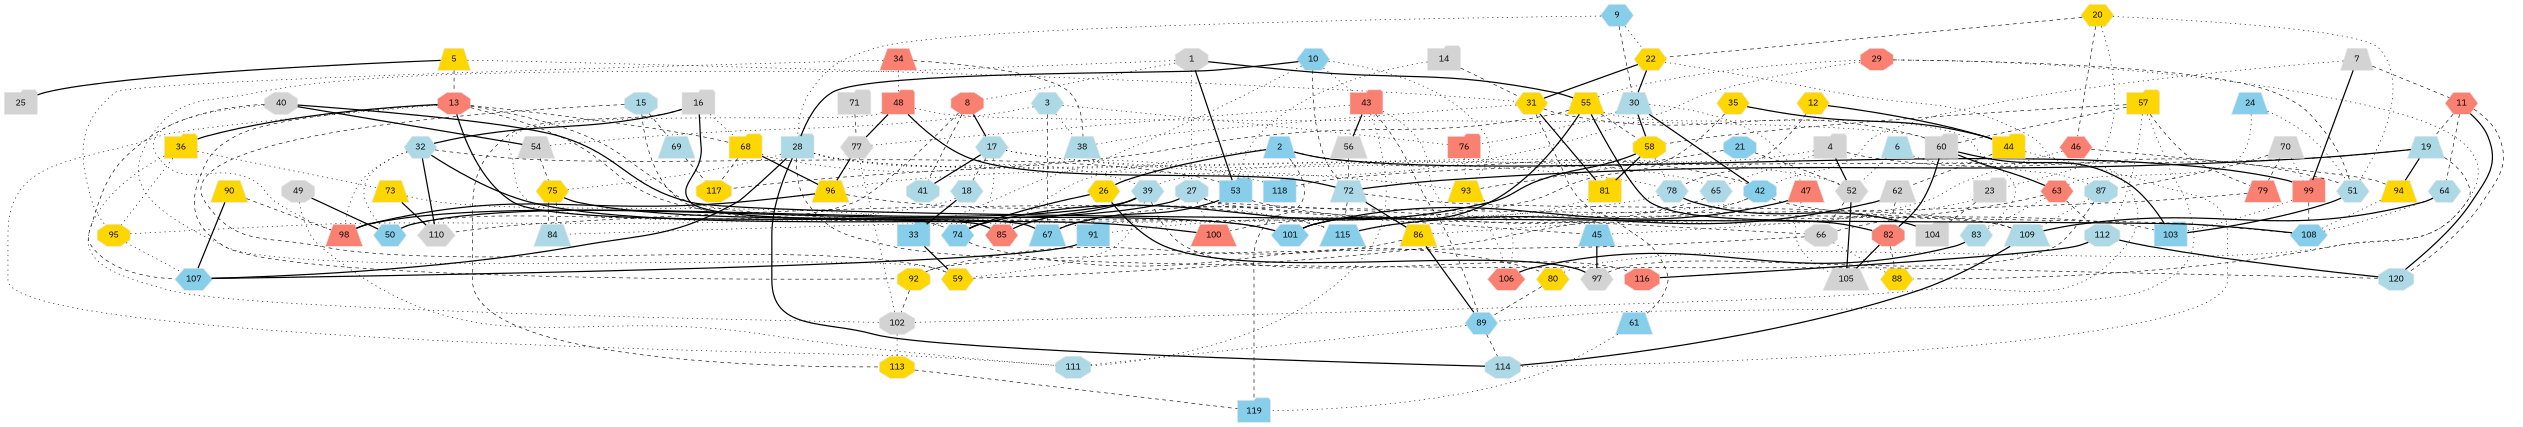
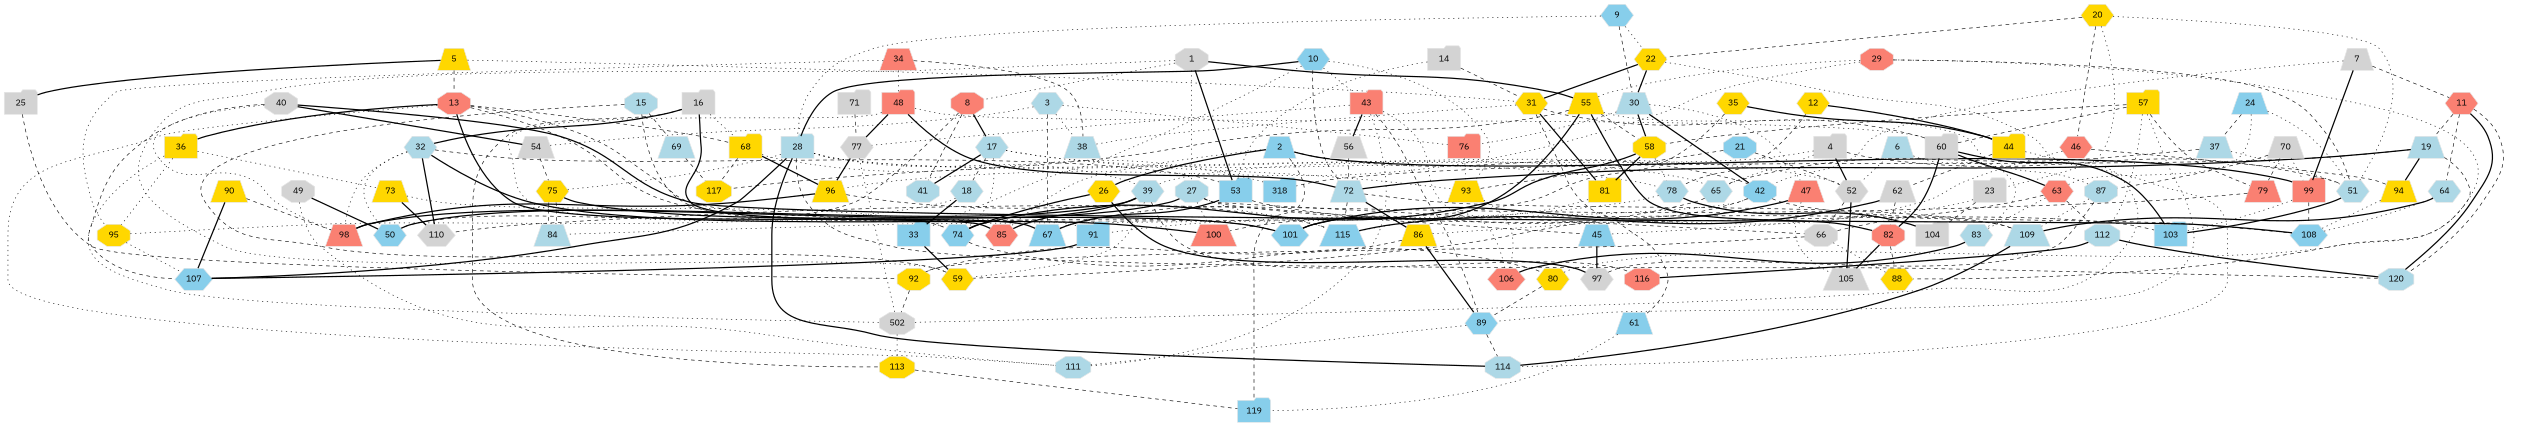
none -> (2215, 147)
(1280, 191) -> (1280, 191)
(414, 271) -> (441, 270)
(897, 323) -> (897, 323)
